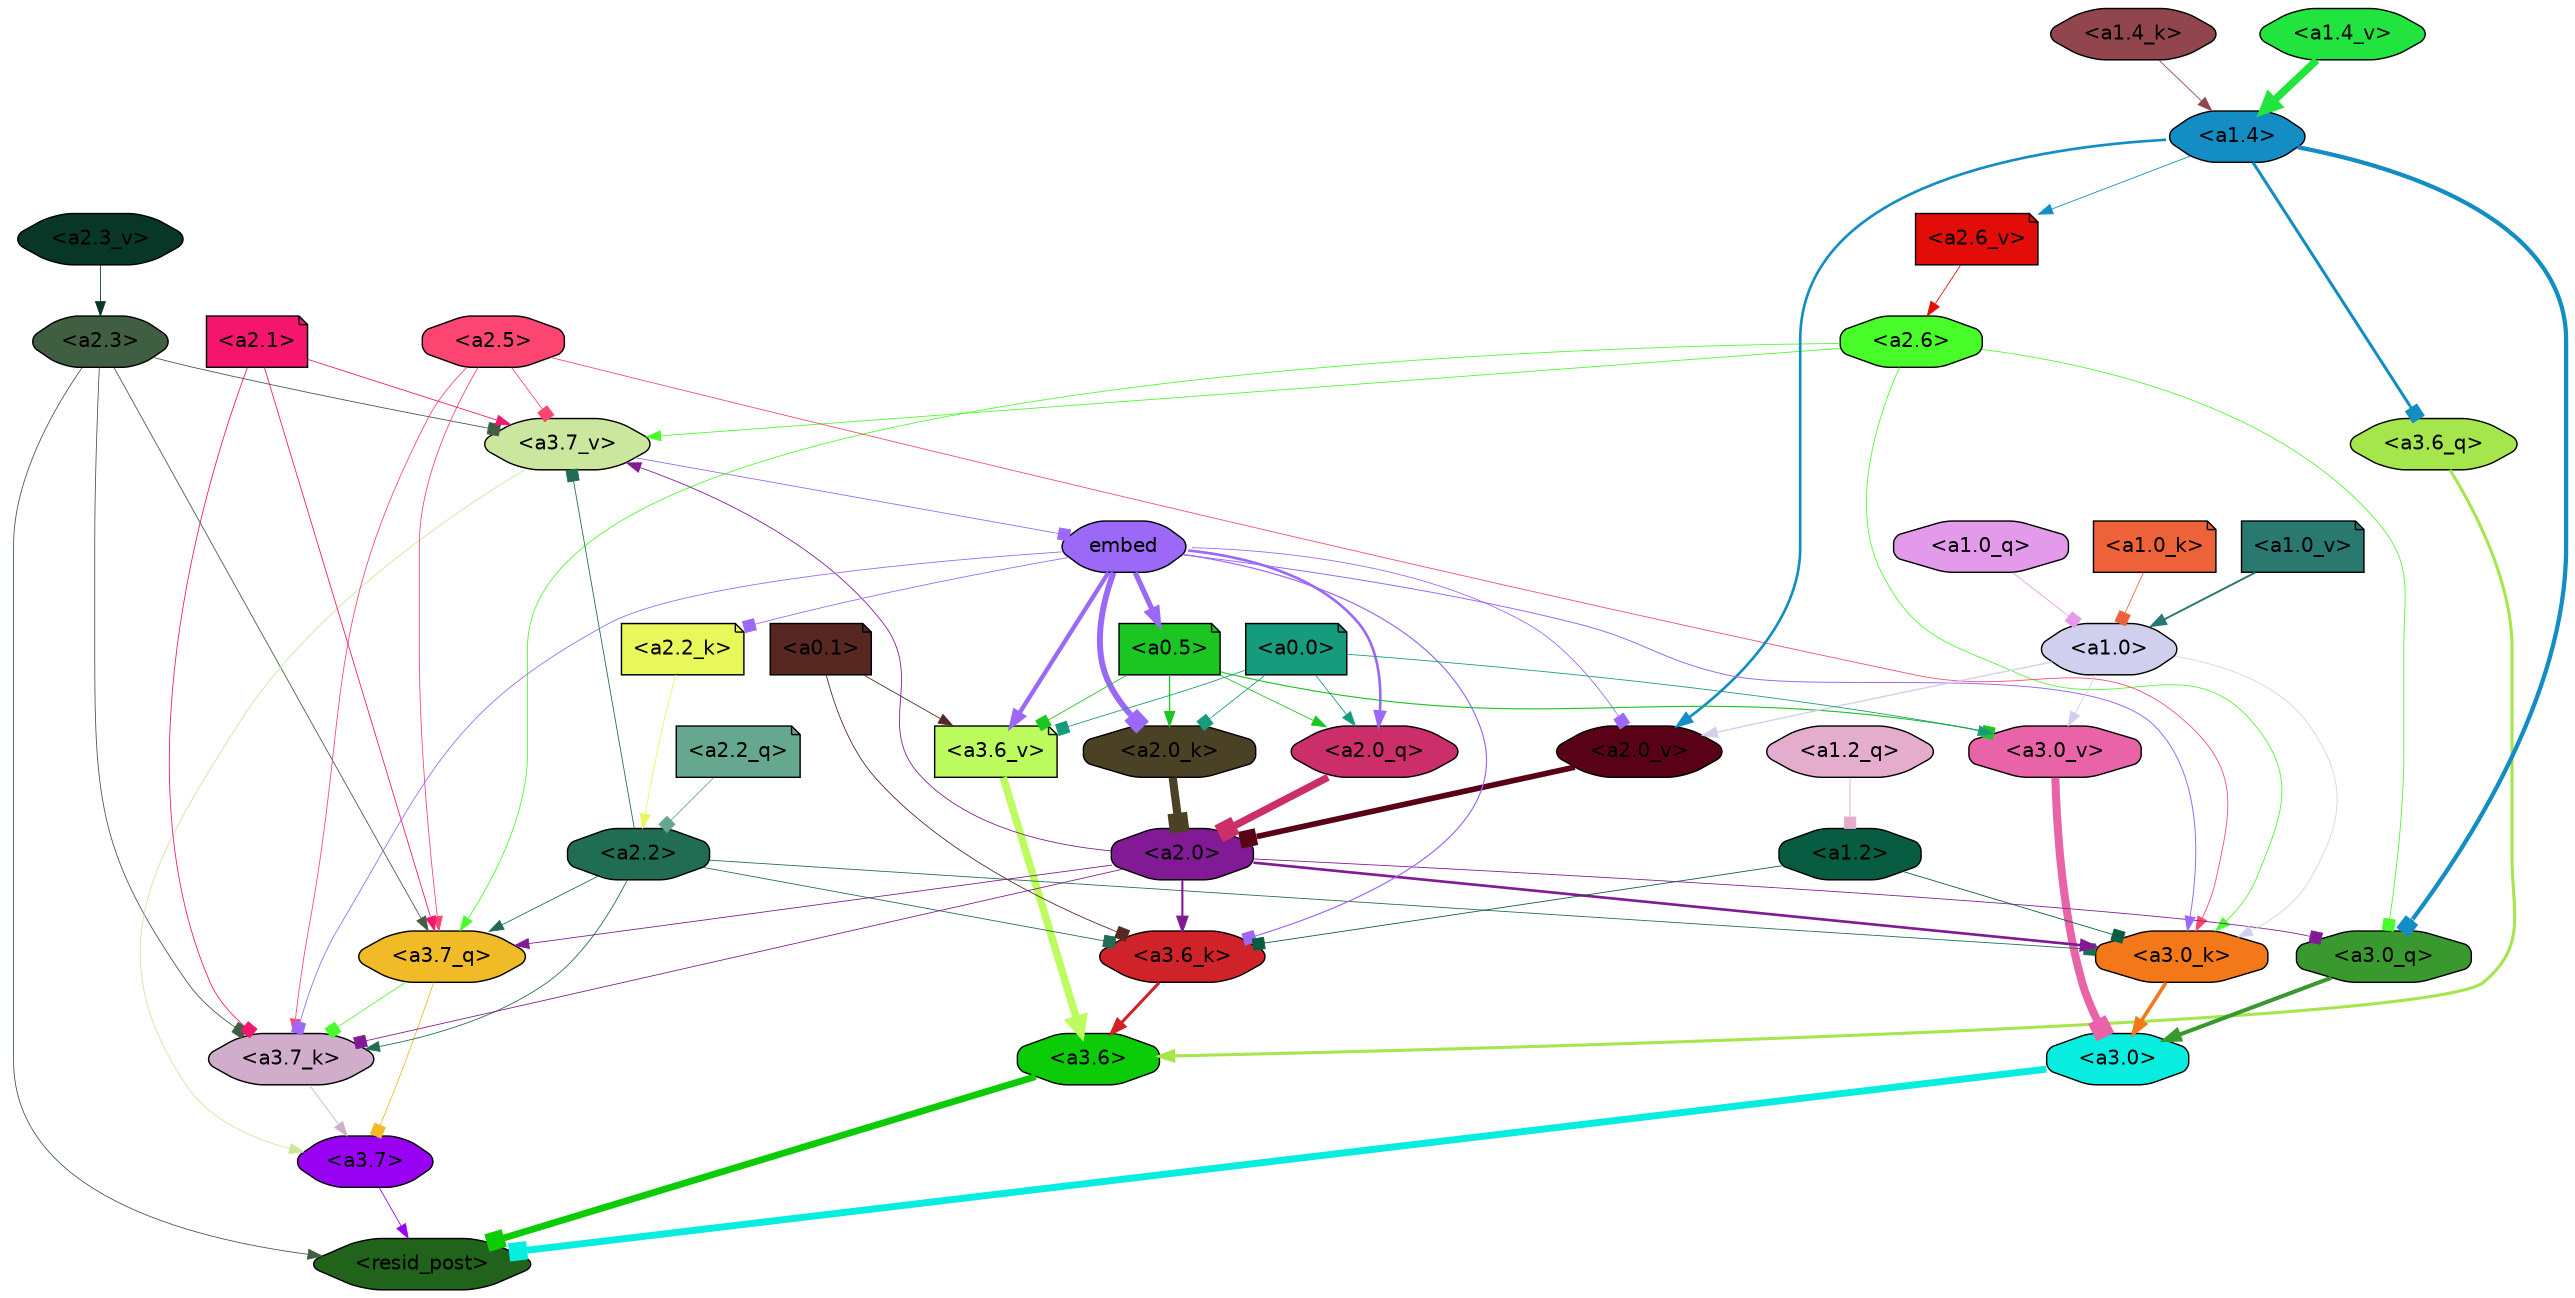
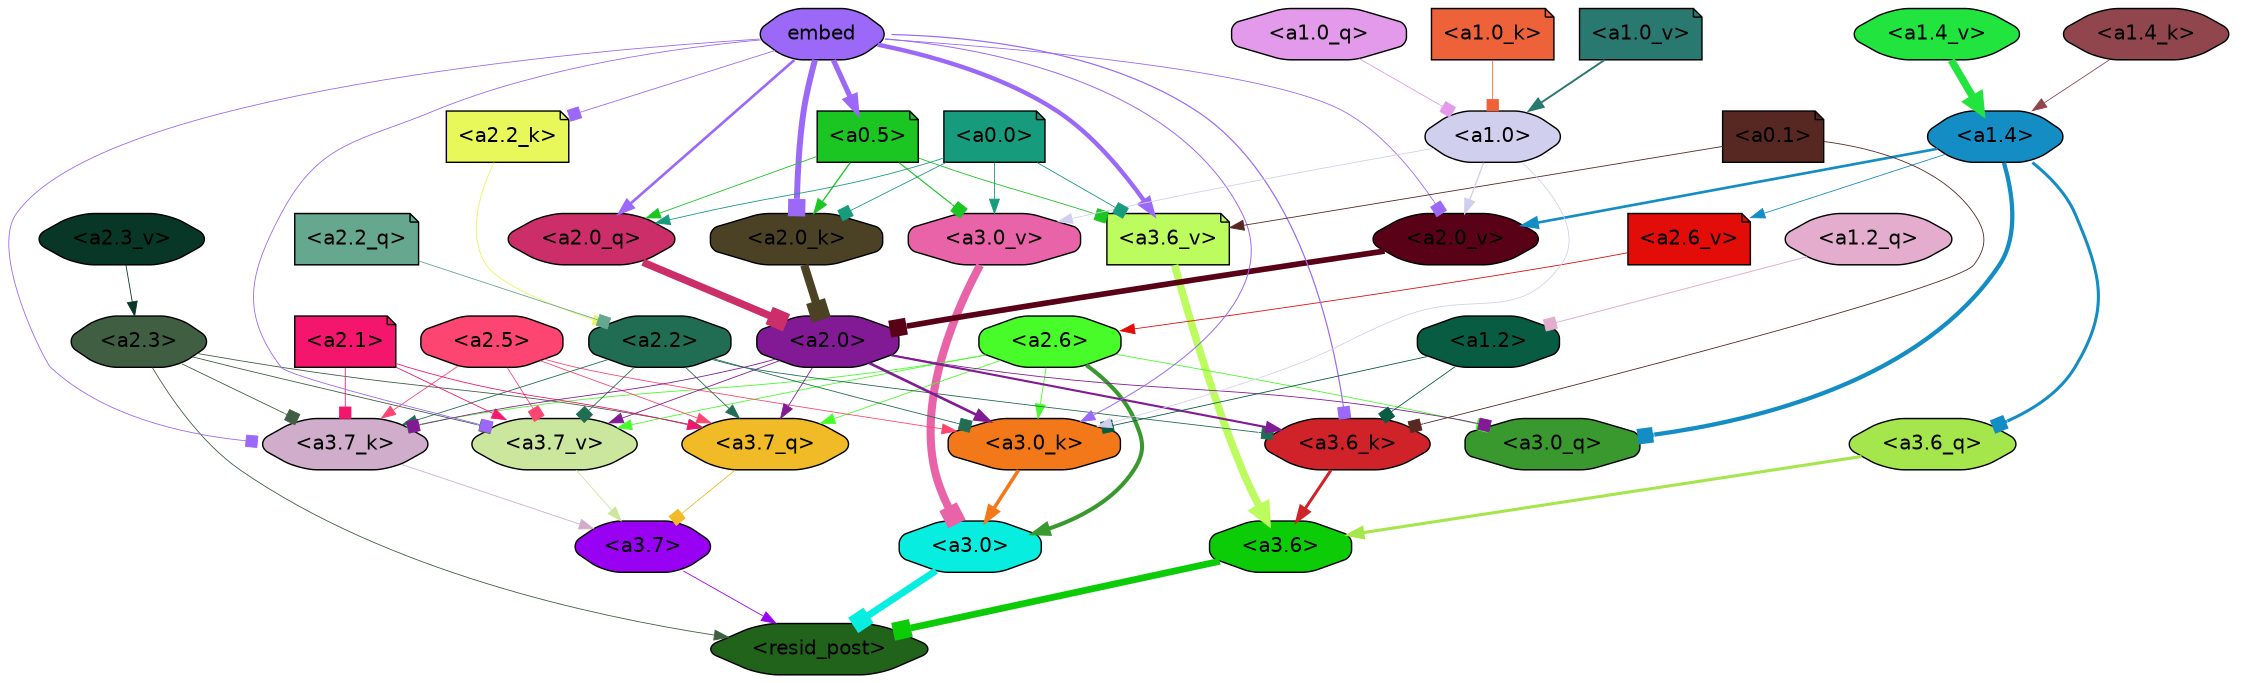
(845, 495) -> (331, 155)
(373, 1004) -> (746, 386)
(2259, 1005) -> (1139, 461)
